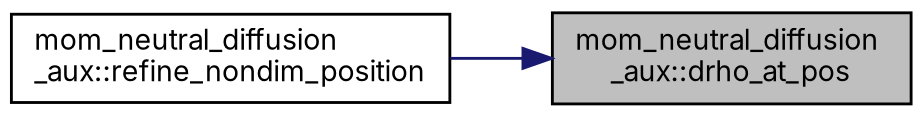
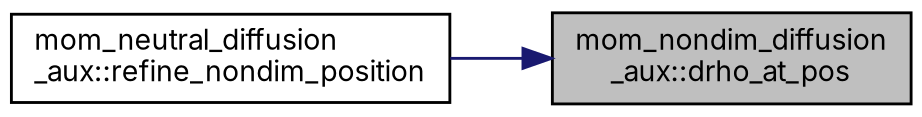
(732, 58) -> (732, 58)
